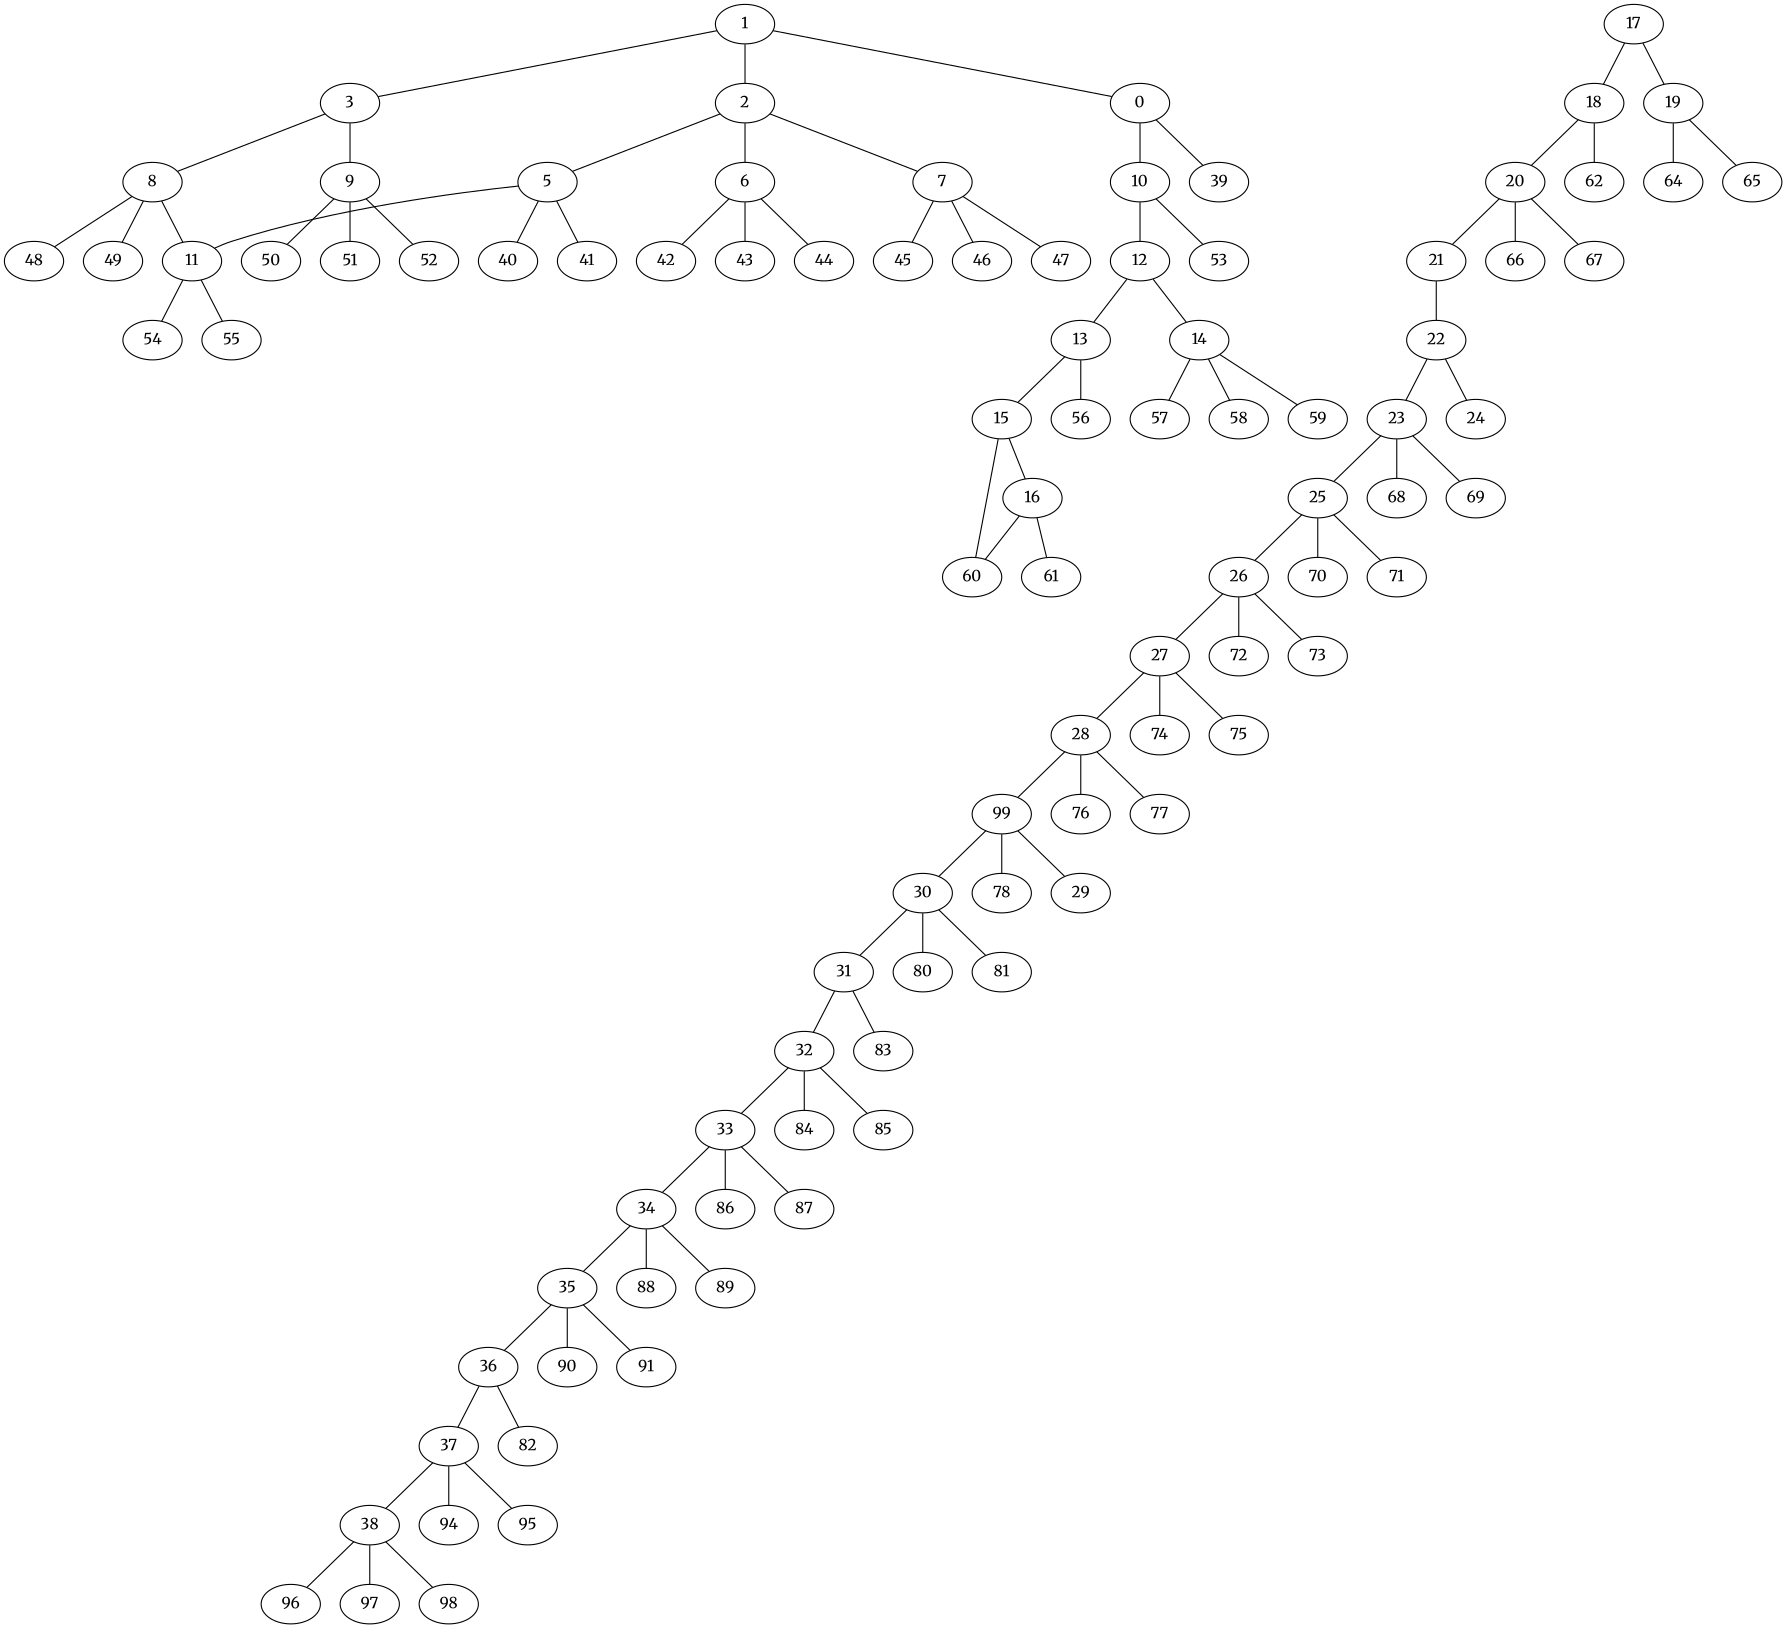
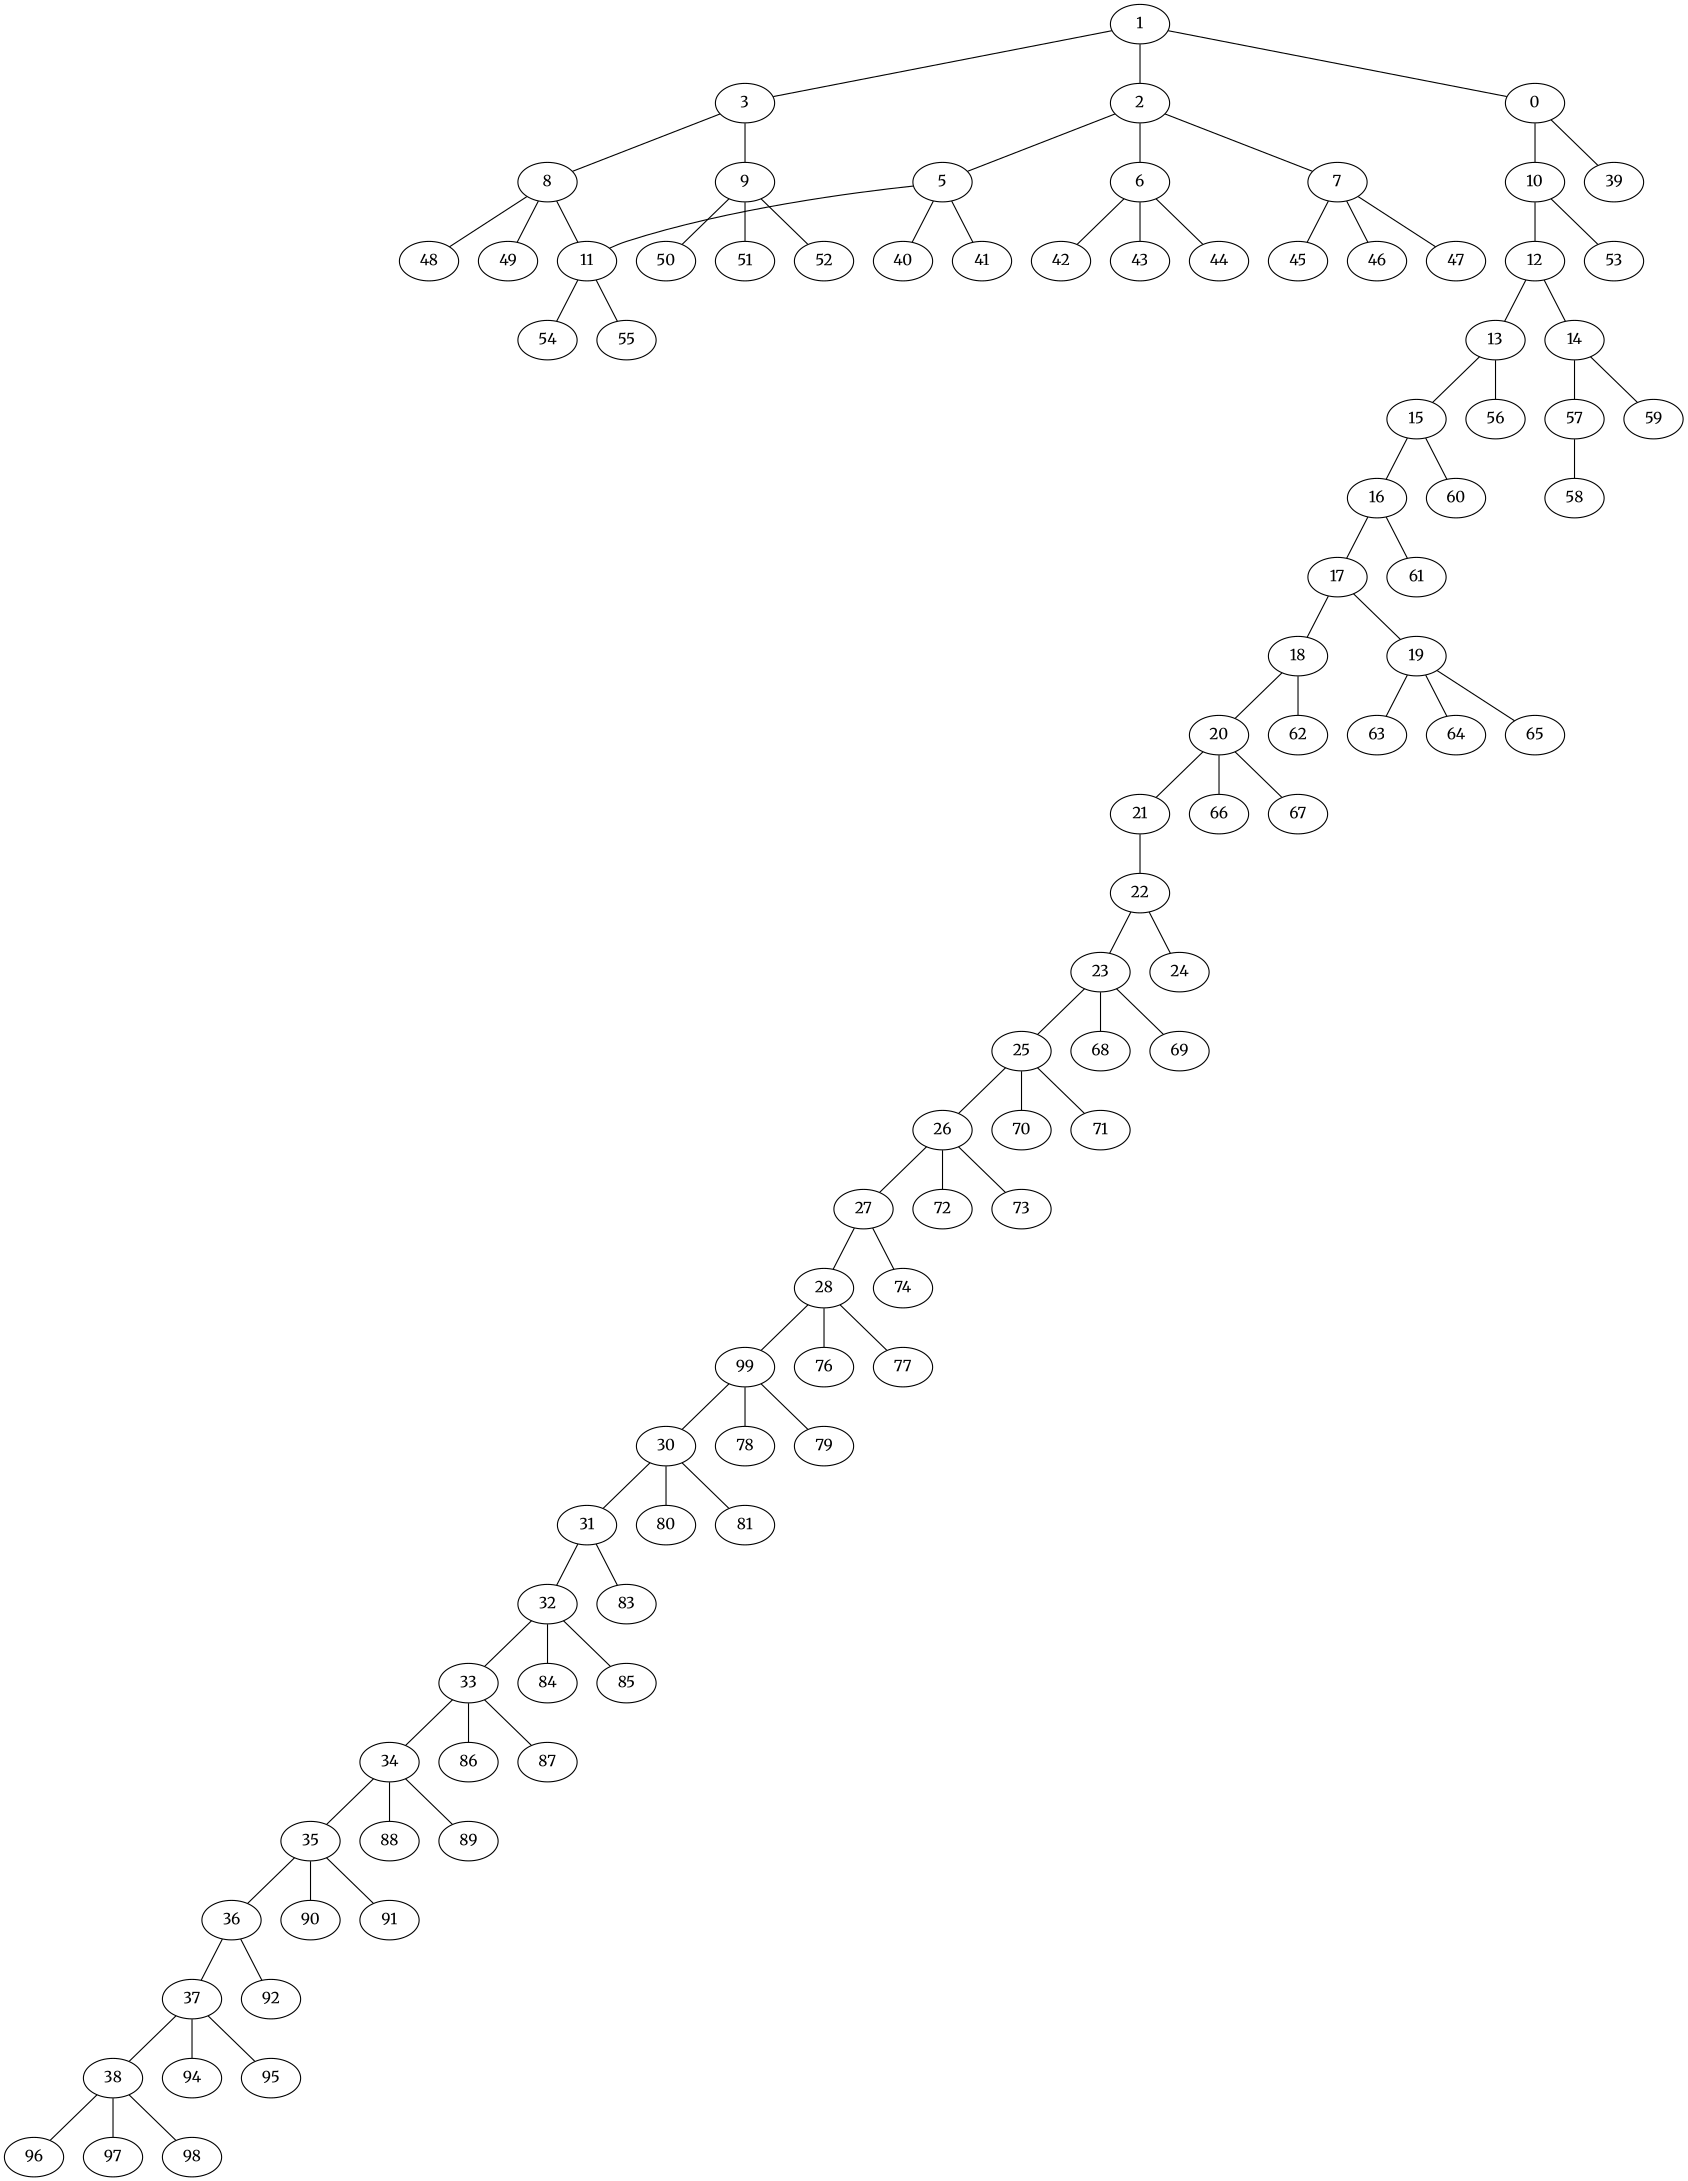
(1219, 380) -> (1575, 459)
(1002, 538) -> (1357, 538)
(1239, 735) -> none
none -> (1377, 735)
(1081, 893) -> (824, 1446)
(528, 1446) -> (271, 1999)
